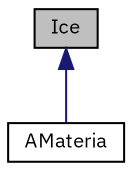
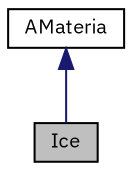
(66, 96) -> (66, 96)
